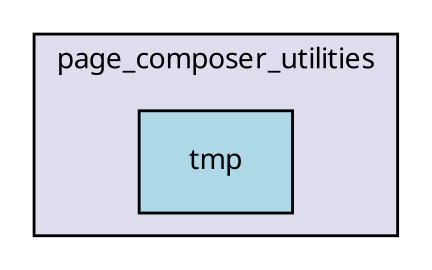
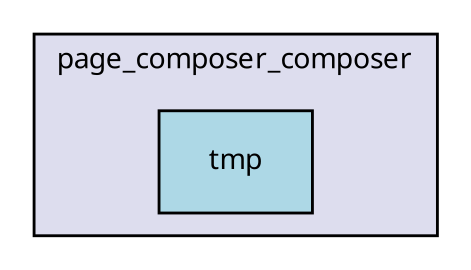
(216, 61) -> (236, 61)
